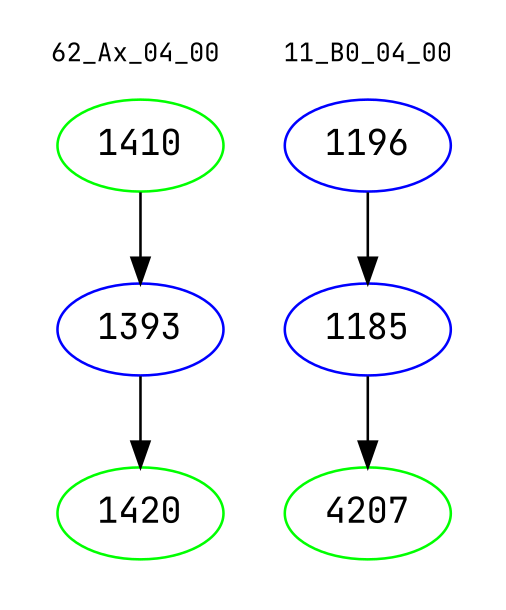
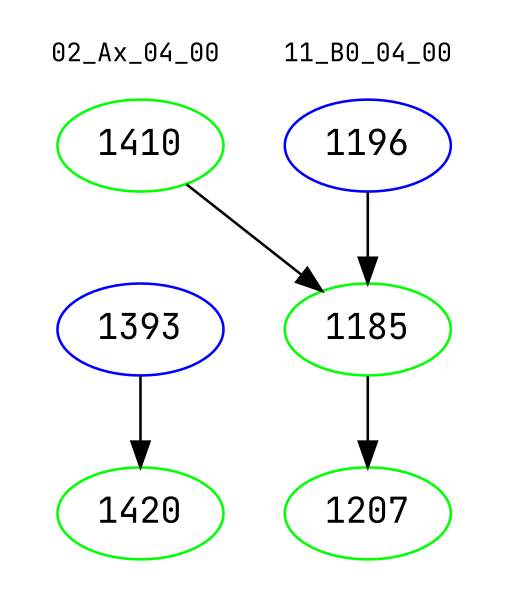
(137, 55) -> (137, 55)
(140, 225) -> (227, 216)
(368, 329) -> (368, 329)
(368, 513) -> (368, 513)
